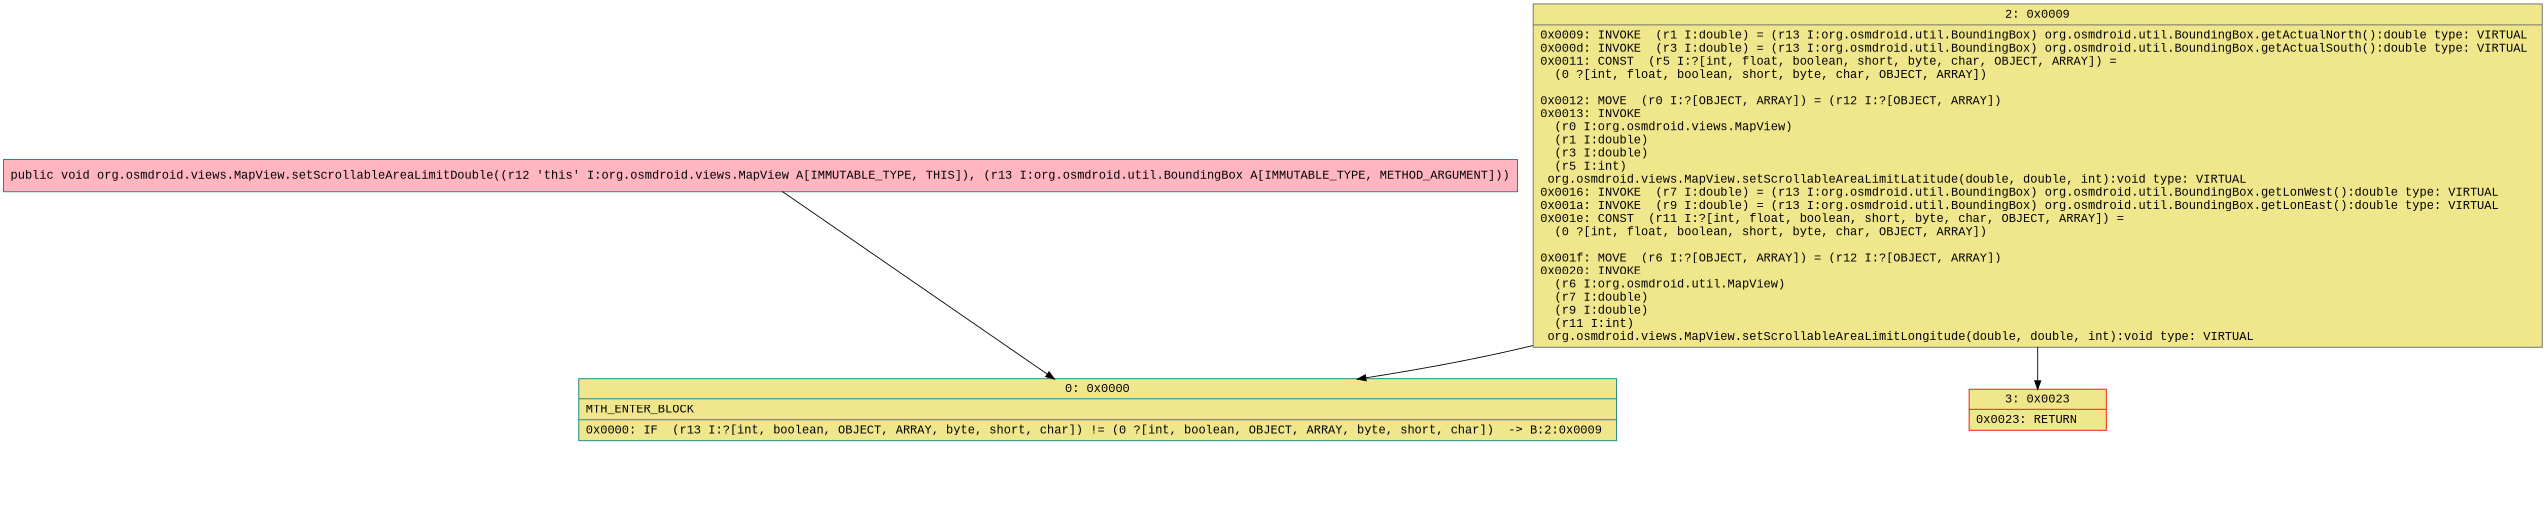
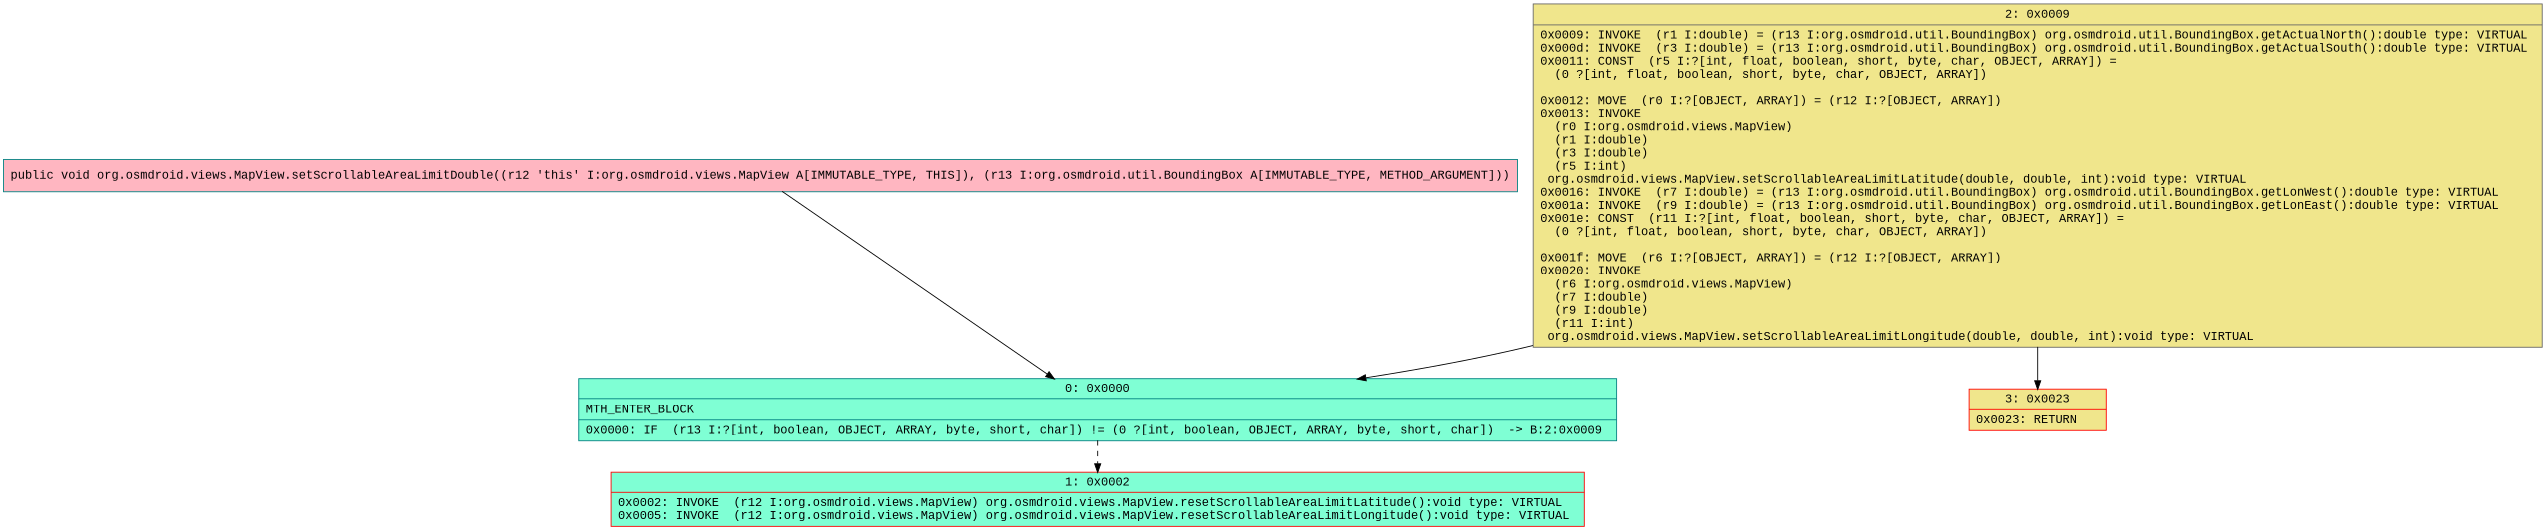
(1663, 284) -> (1666, 284)
(1098, 410) -> (1098, 410)
none -> (1098, 499)
